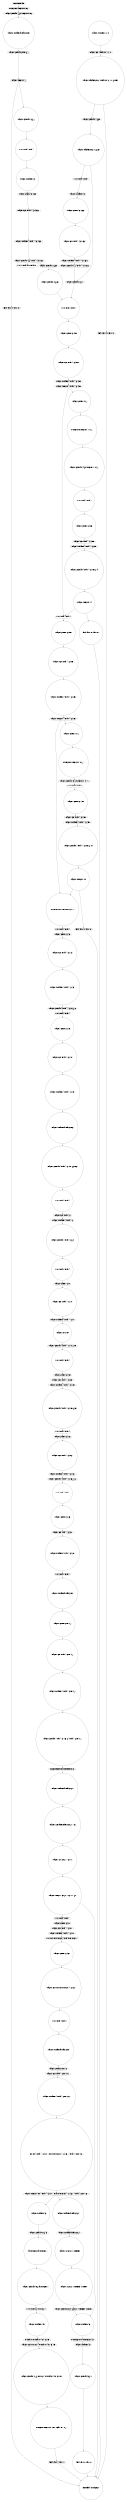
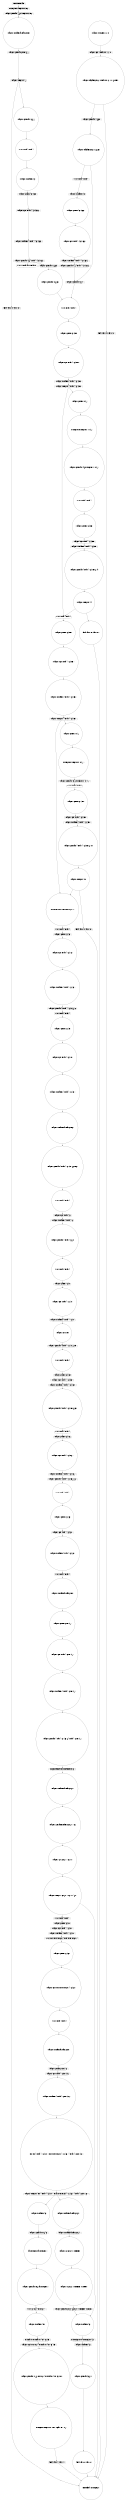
(36, 2309) -> (36, 2309)
